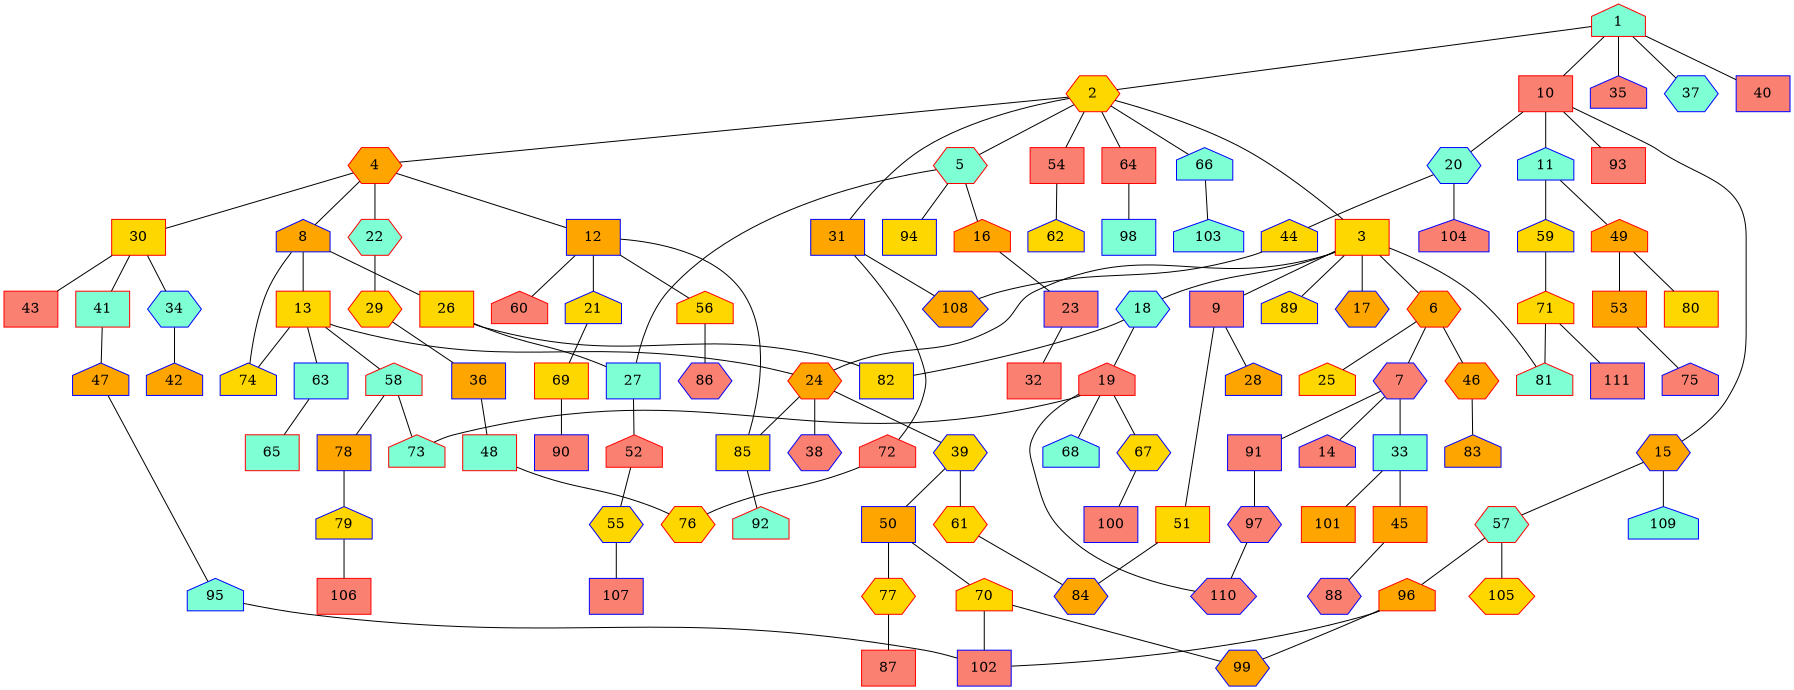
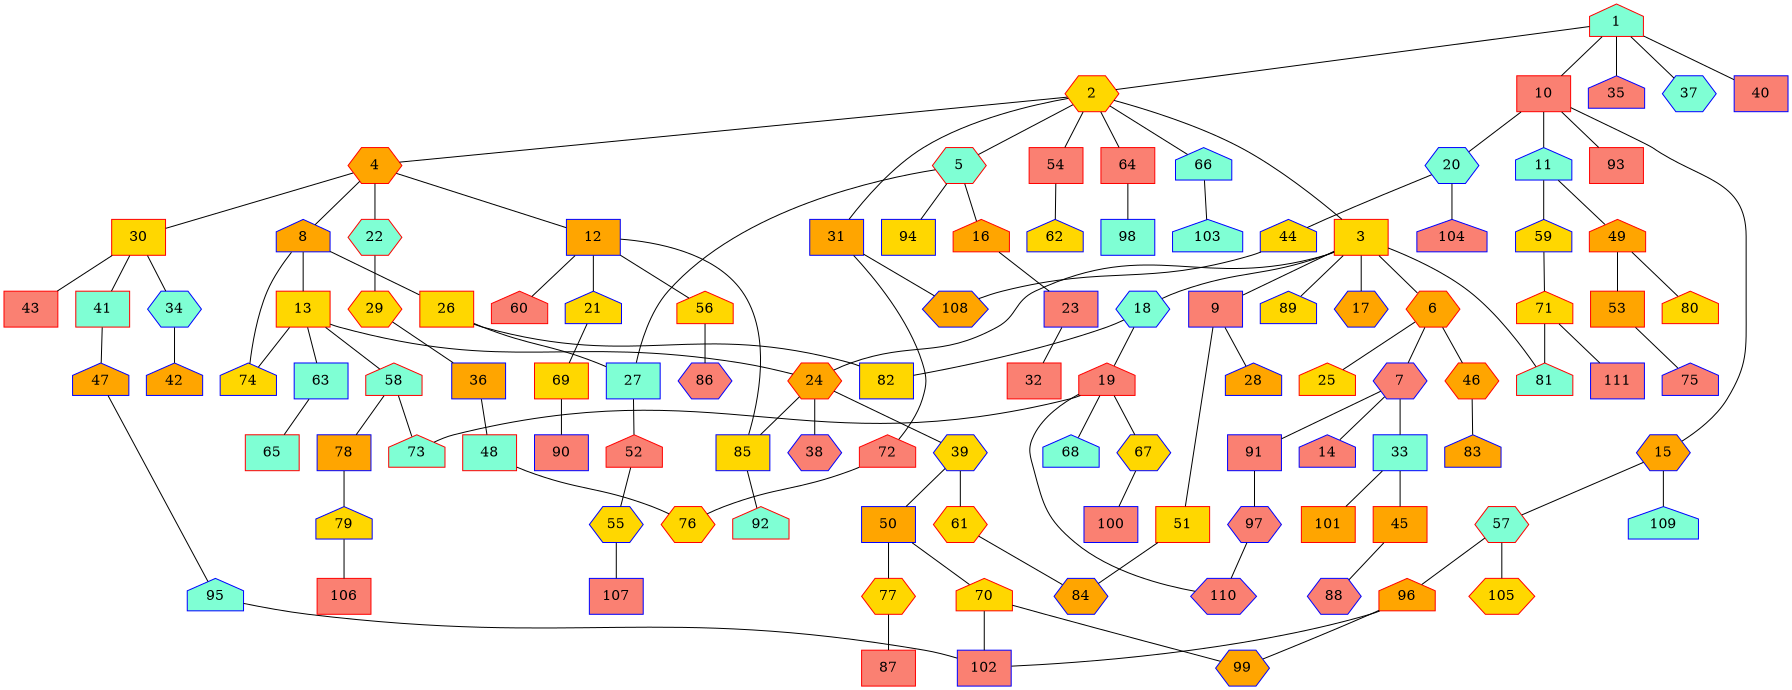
(1691, 309) -> (1690, 309)
